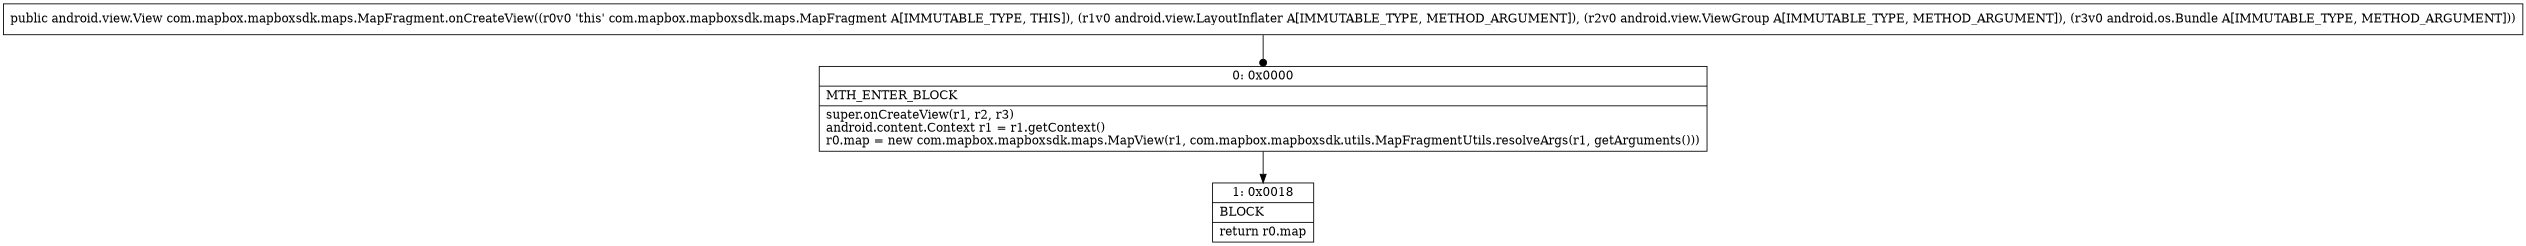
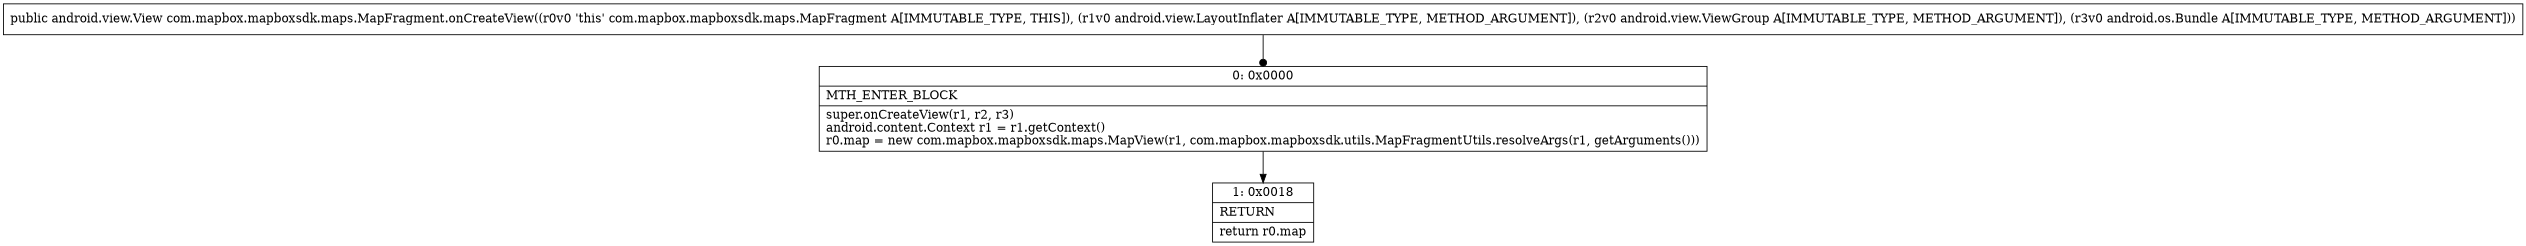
(1242, 212) -> (1247, 212)
